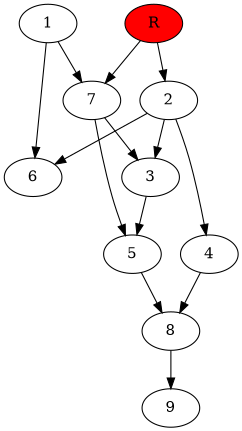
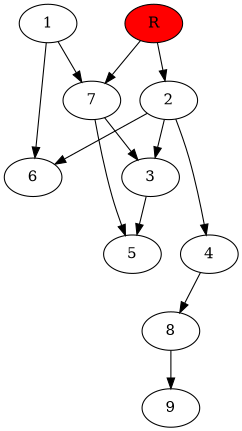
(149, 288) -> none
